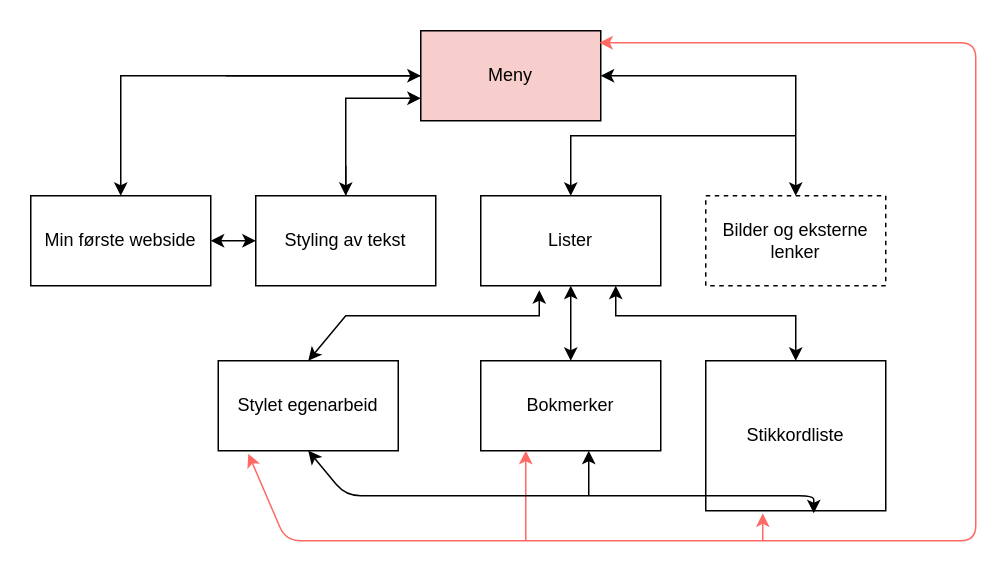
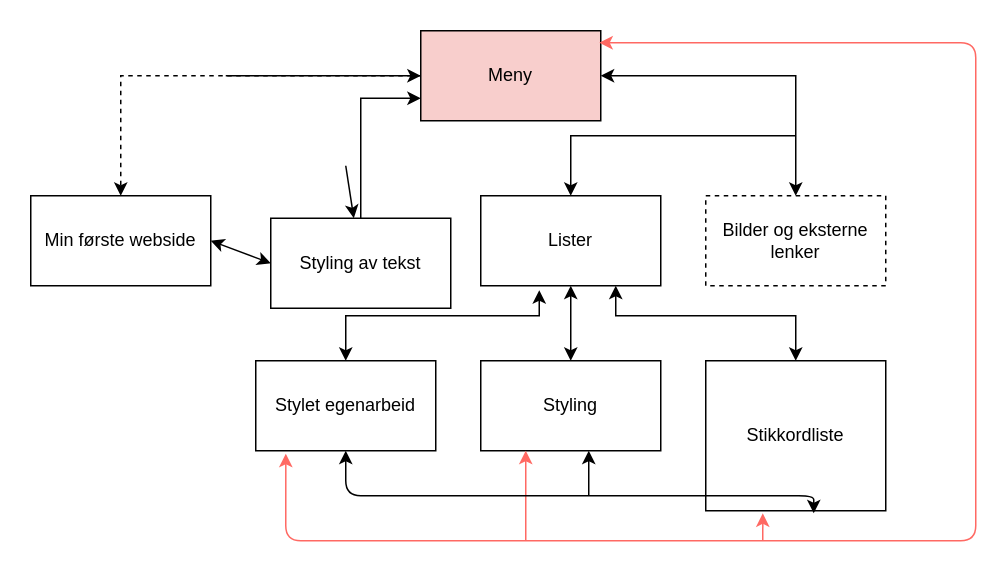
(121, 77) -> (121, 77)
(346, 241) -> (361, 263)
(308, 406) -> (346, 406)
(571, 406) -> (571, 406)
